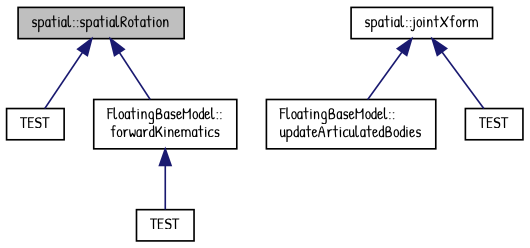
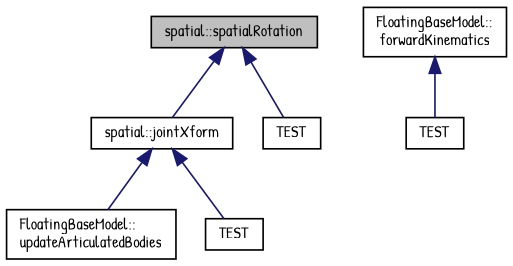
(135, 76) -> (193, 89)
